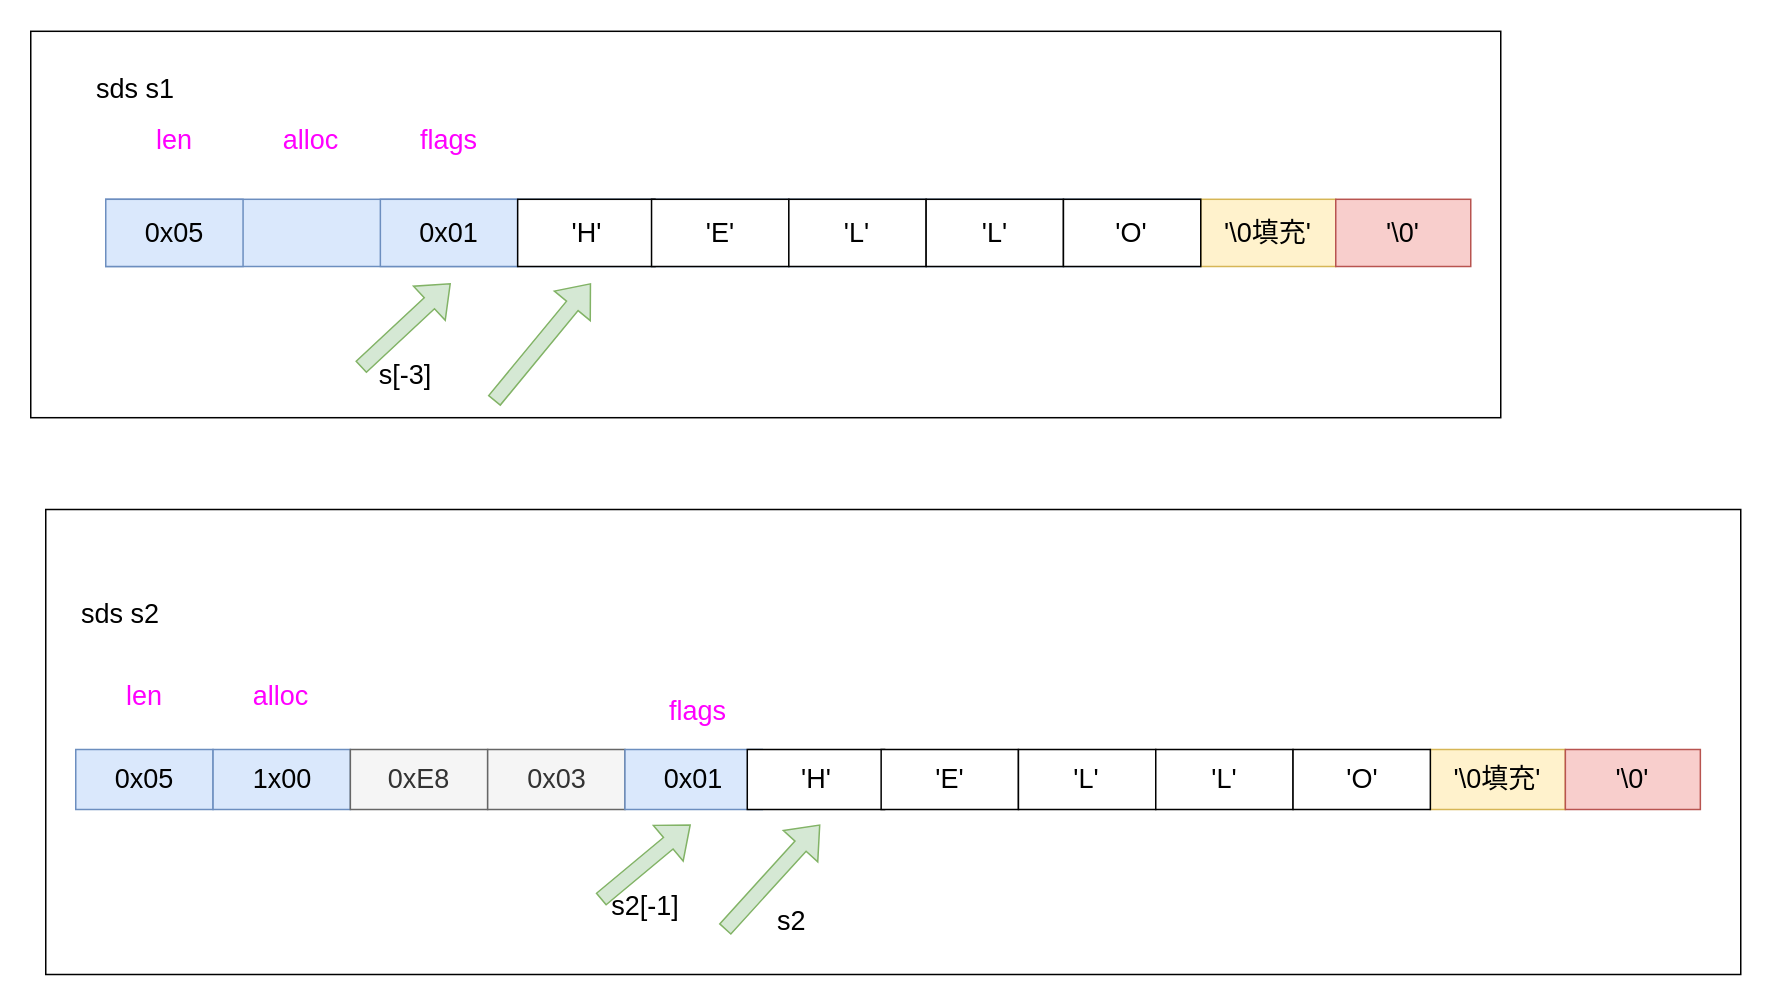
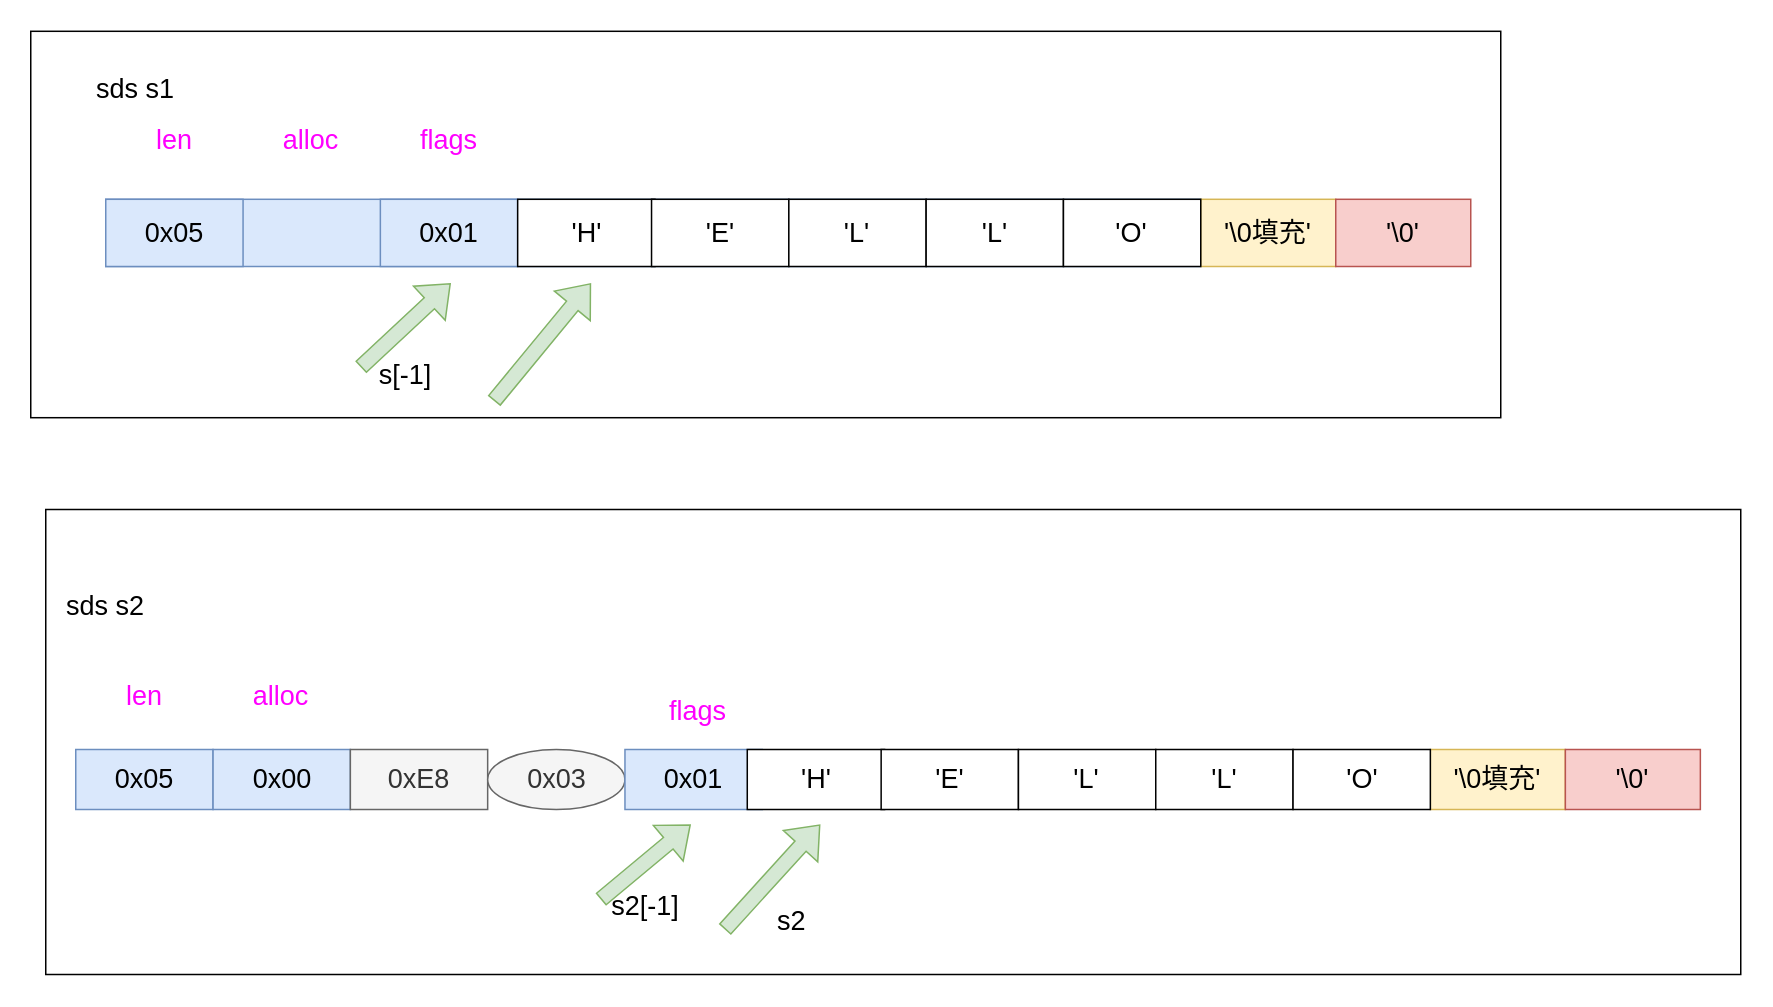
(406, 376) -> (406, 376)
(121, 614) -> (106, 607)
(283, 779) -> (283, 779)
(556, 779) -> (556, 779)
